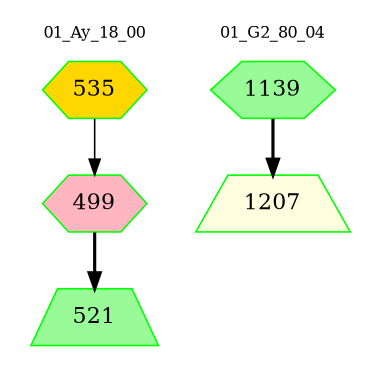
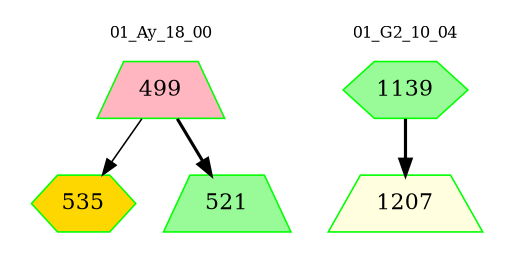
(273, 34) -> (405, 34)
(95, 139) -> (127, 140)
(95, 204) -> (161, 90)
